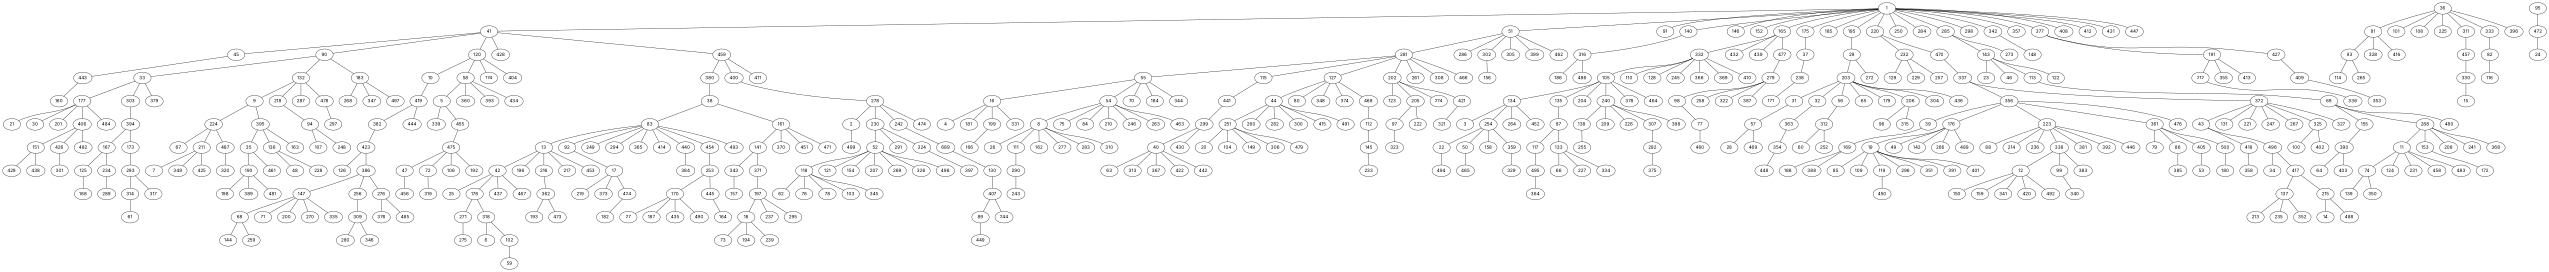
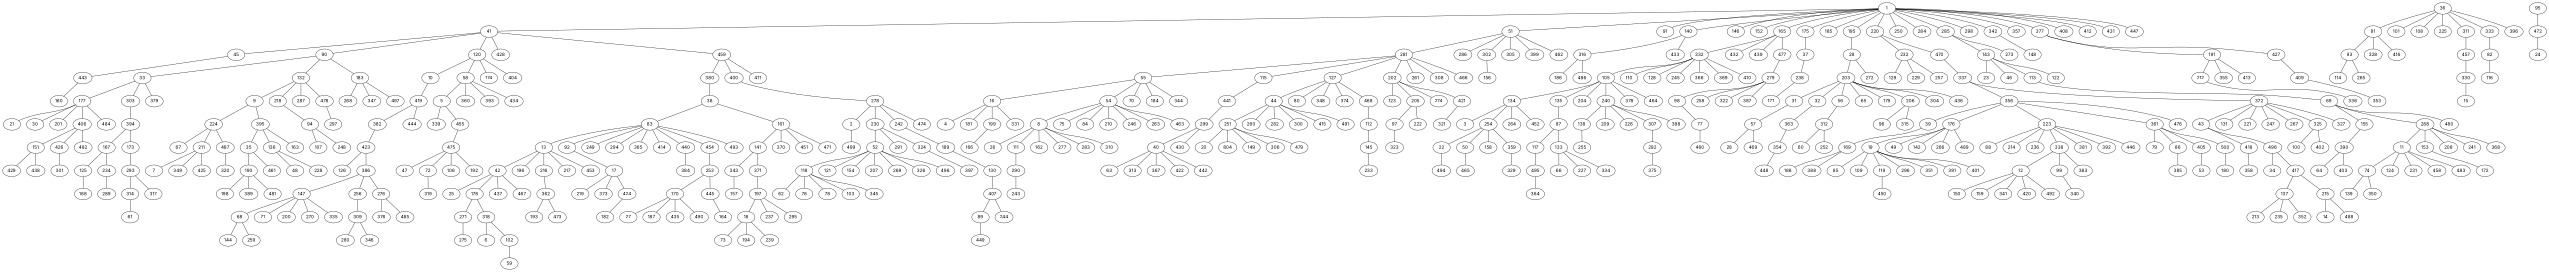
none -> (1675, 55)
(946, 148) -> (946, 148)
(1228, 148) -> (1228, 148)
(405, 194) -> none
